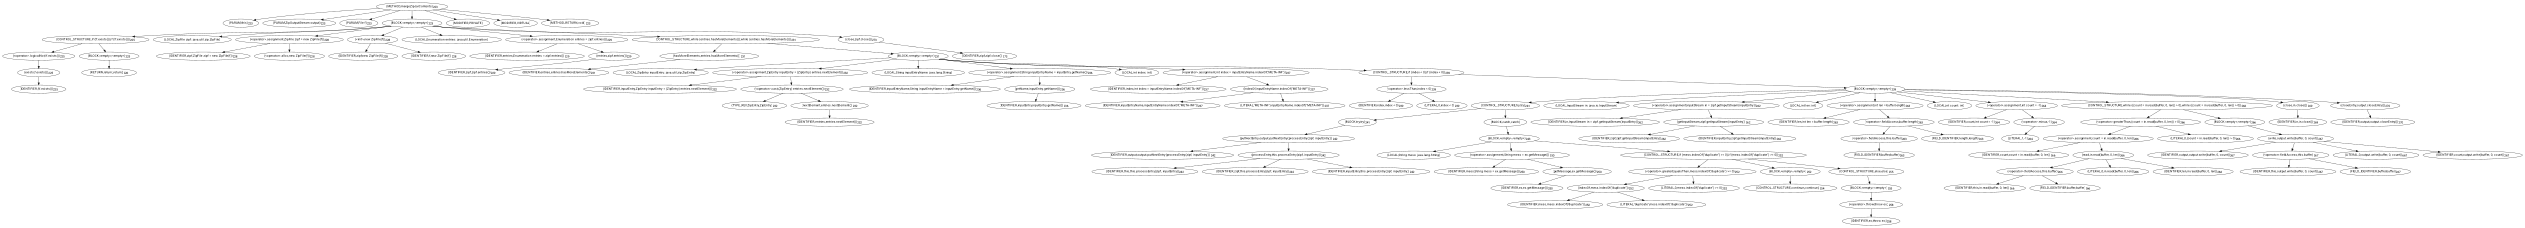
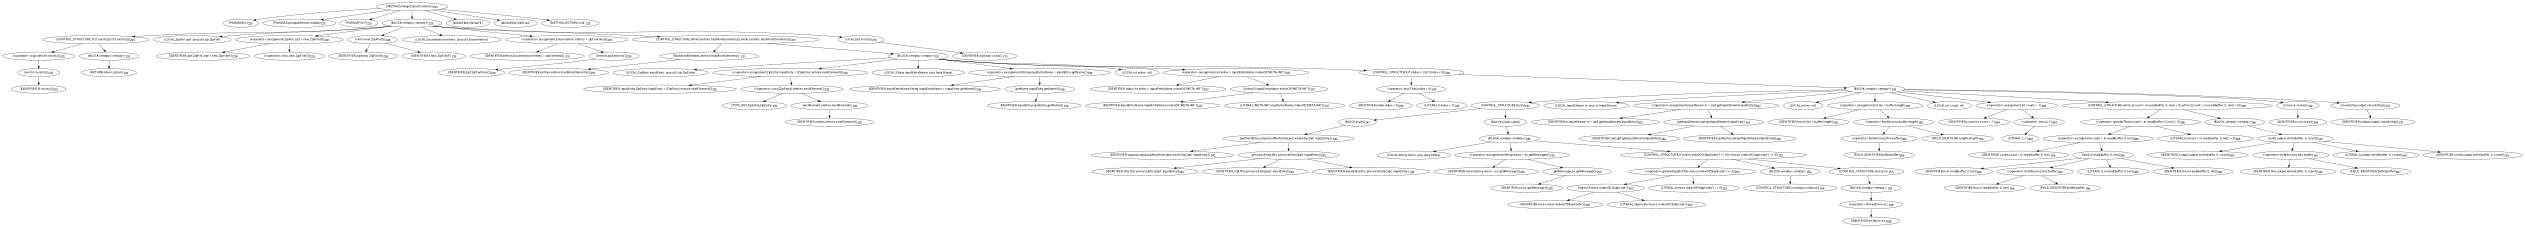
none -> (1954, 172)
